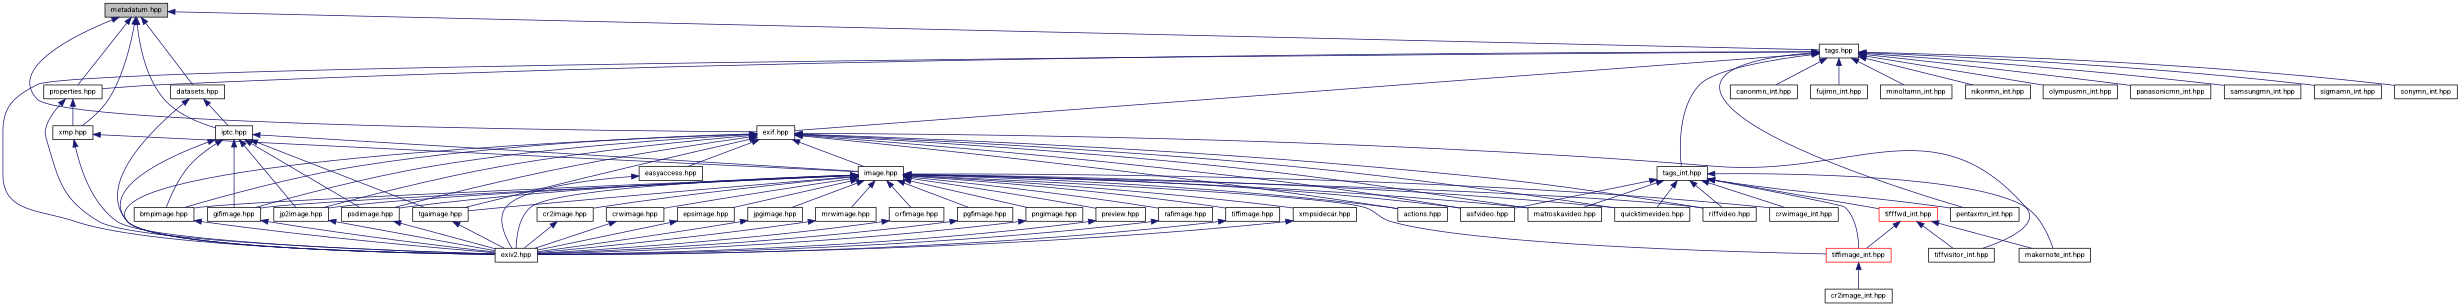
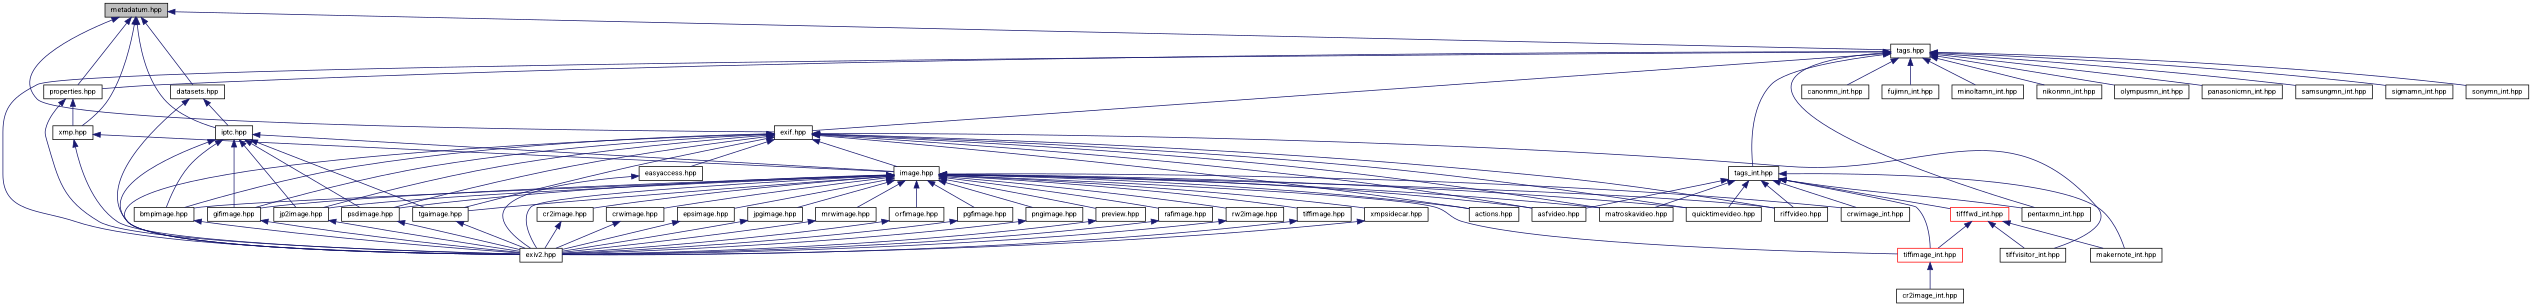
none -> (1255, 214)
